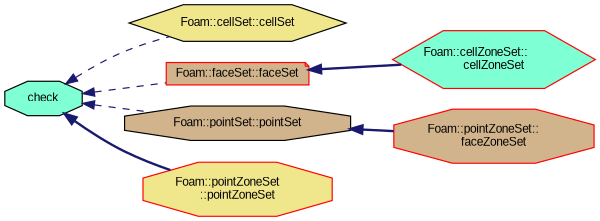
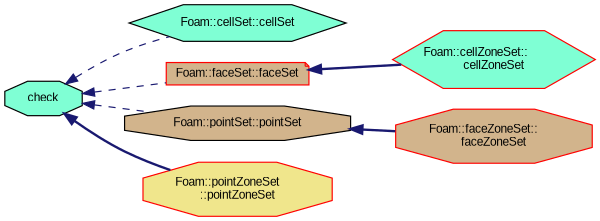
(238, 23) -> (238, 23)
(494, 136) -> (494, 136)
